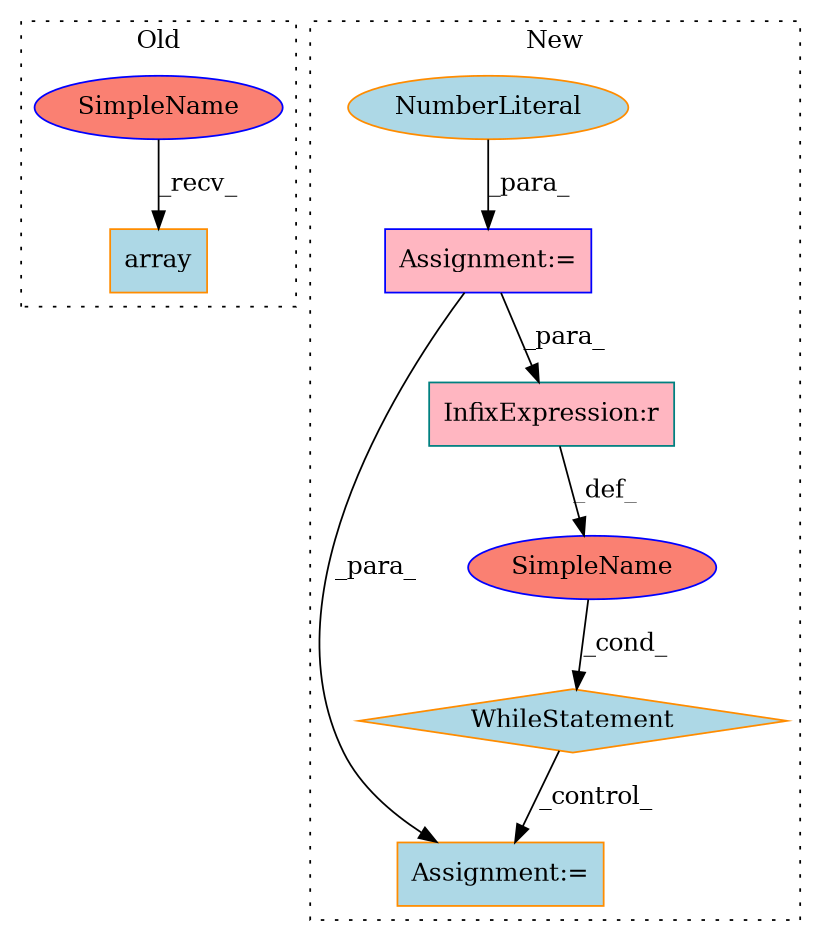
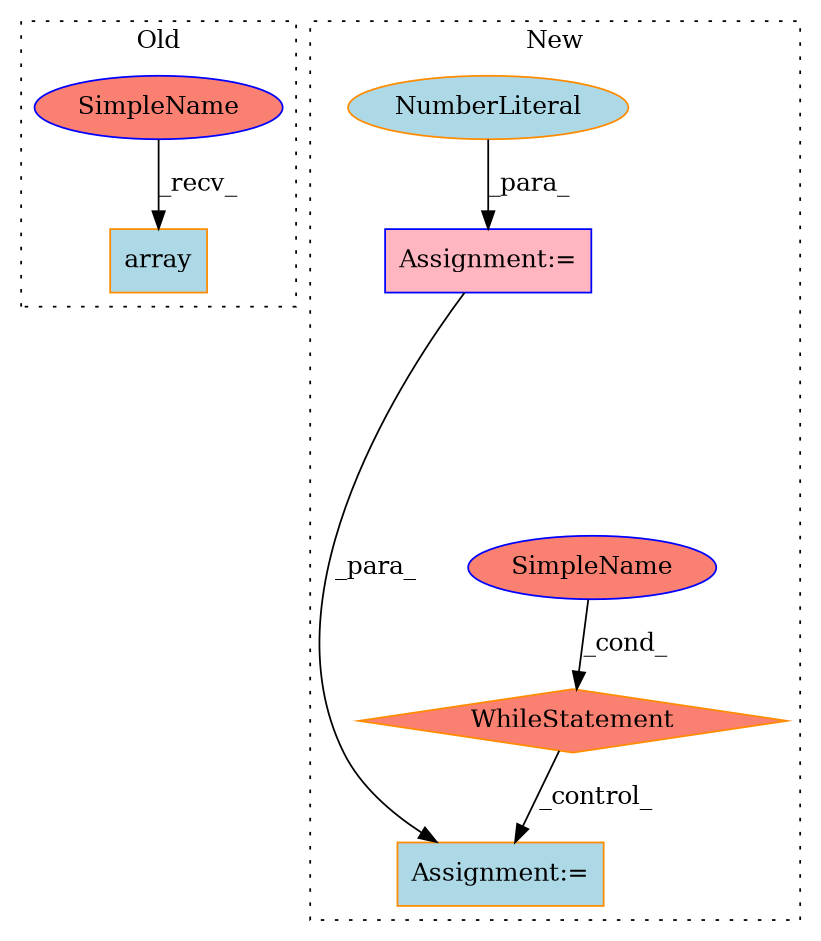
(552, 414) -> none
(573, 721) -> (573, 721)
